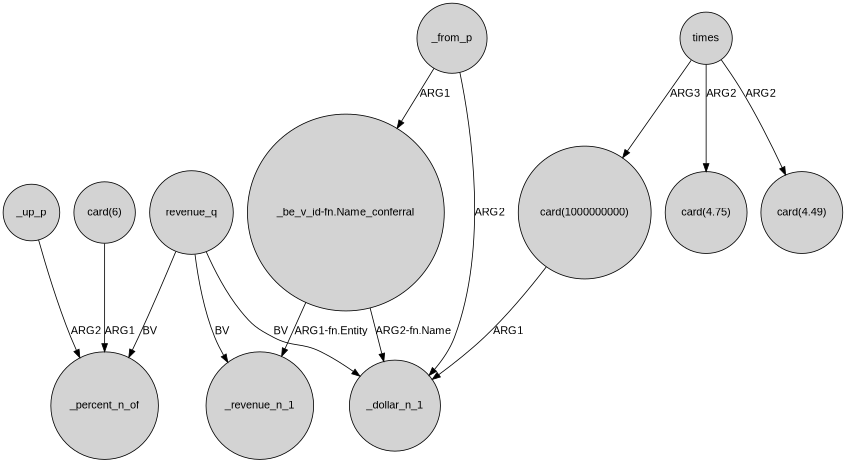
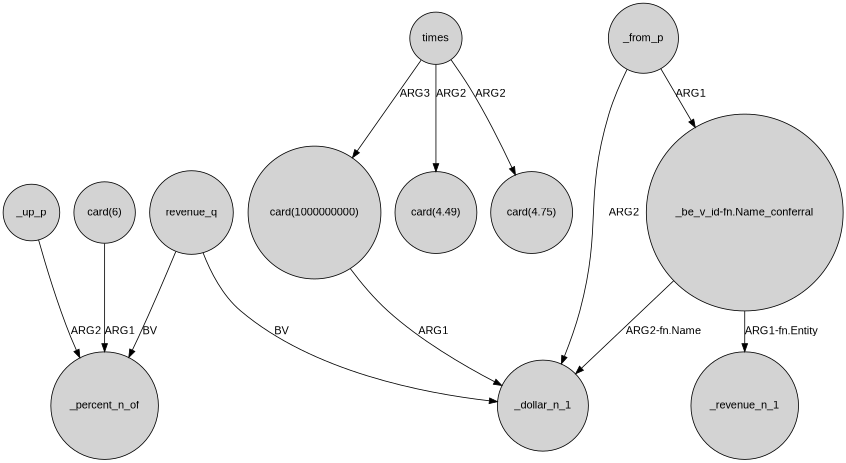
(205, 306) -> none
